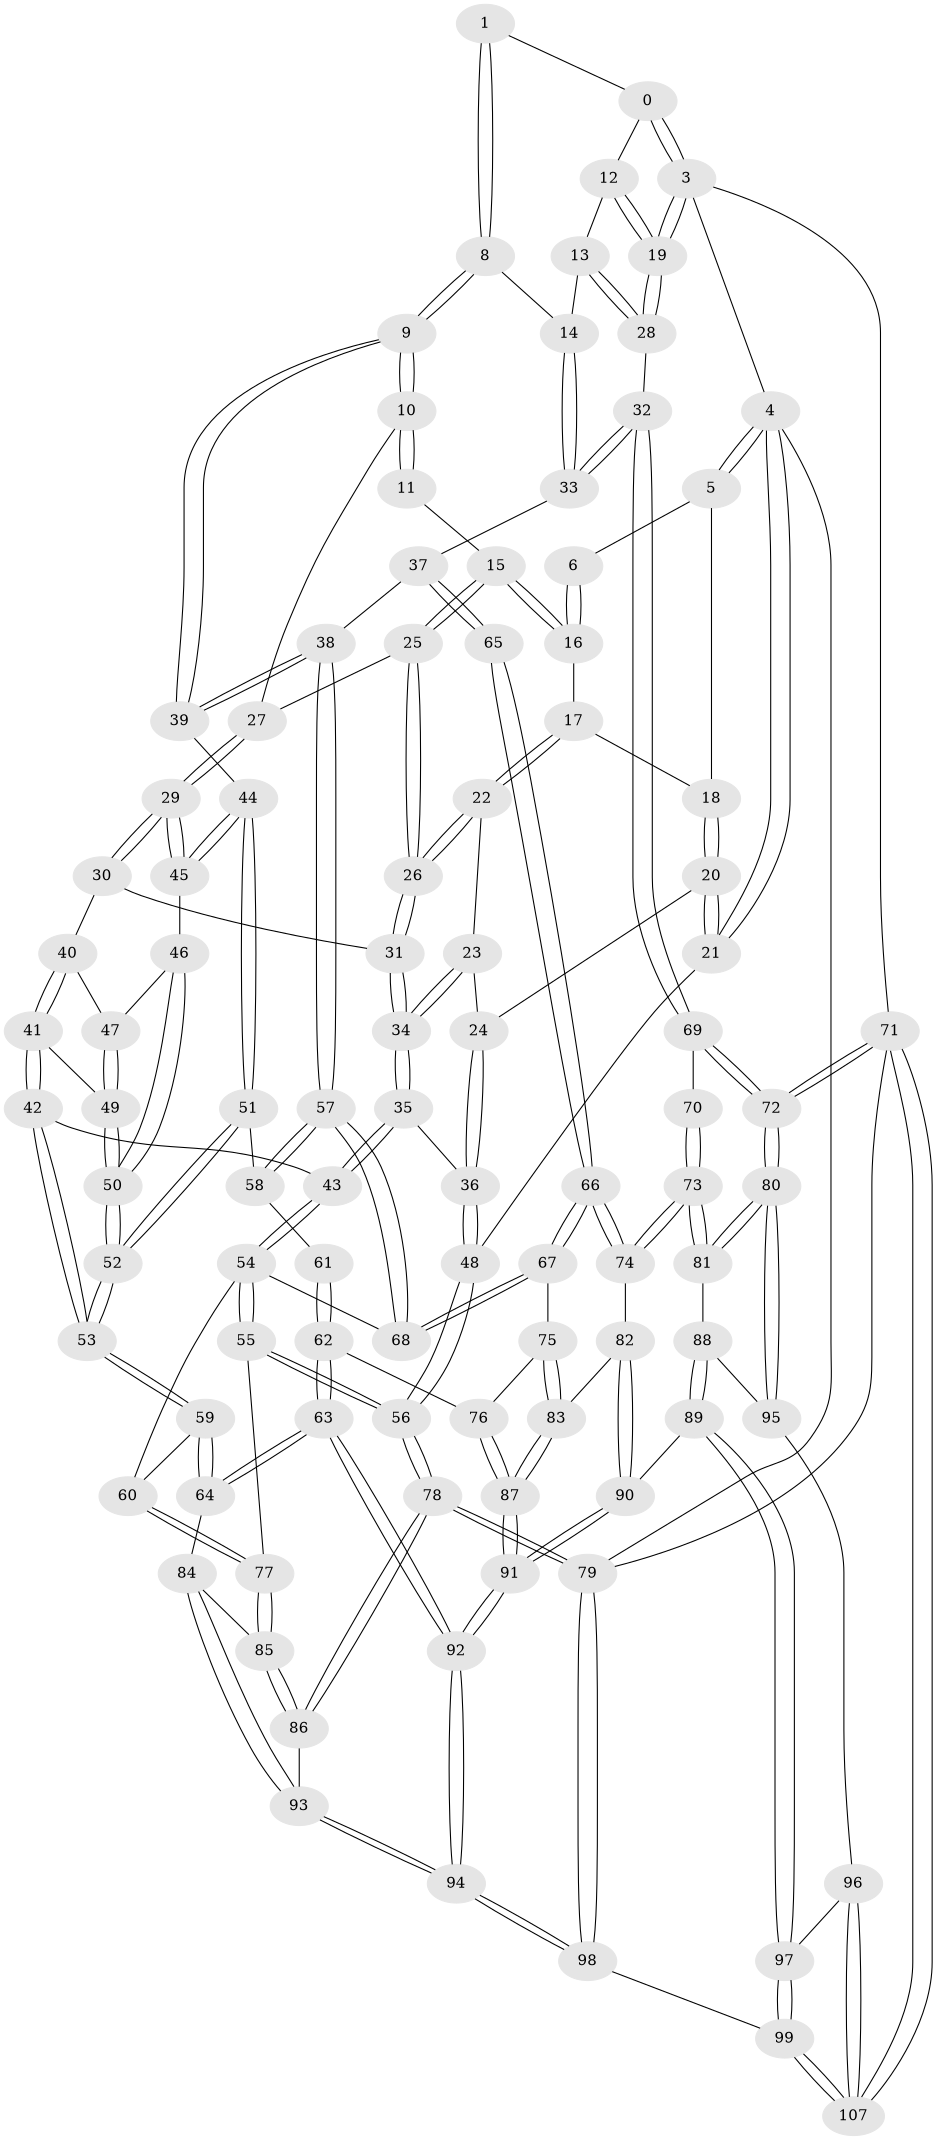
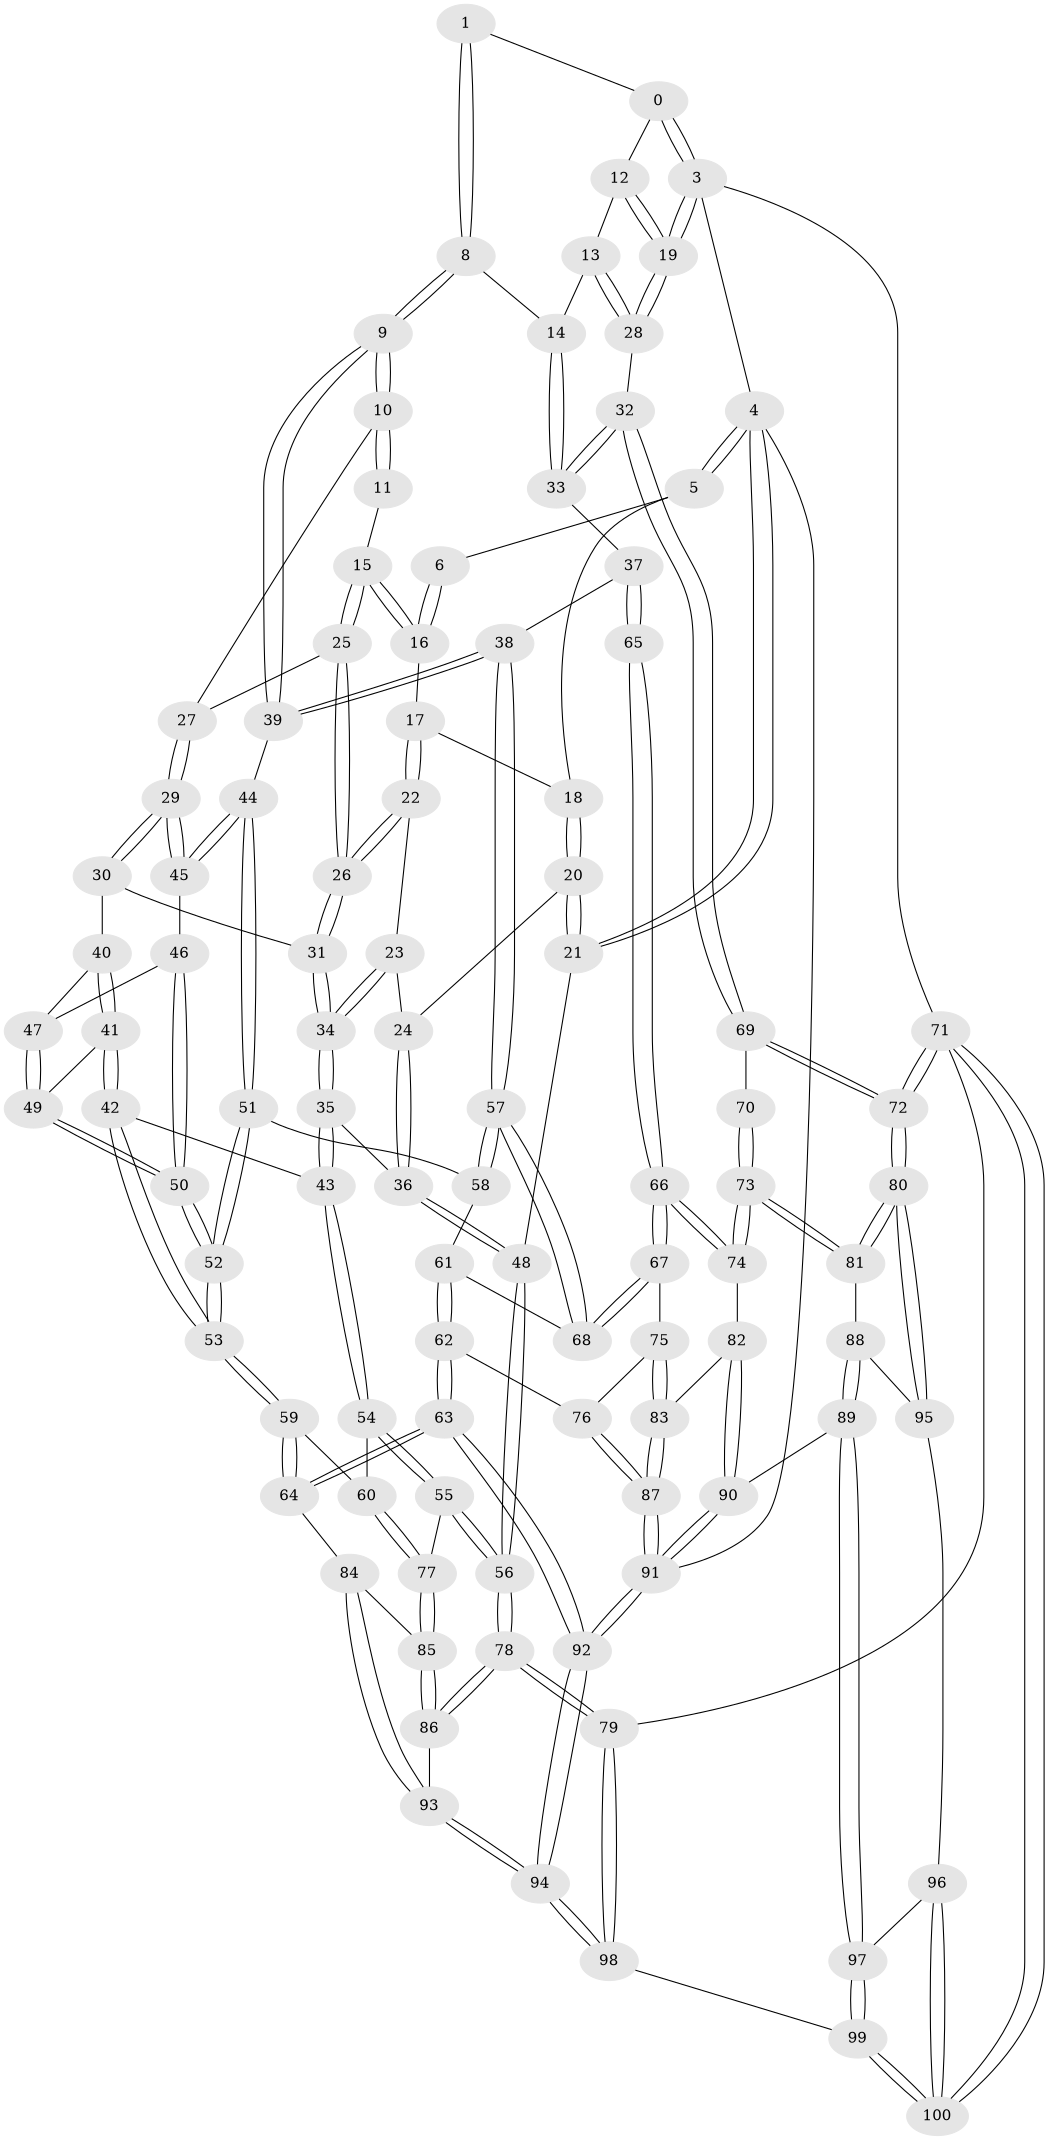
(831, 1049) -> (811, 1022)
(324, 1302) -> (509, 1300)
(854, 2116) -> (938, 2116)
